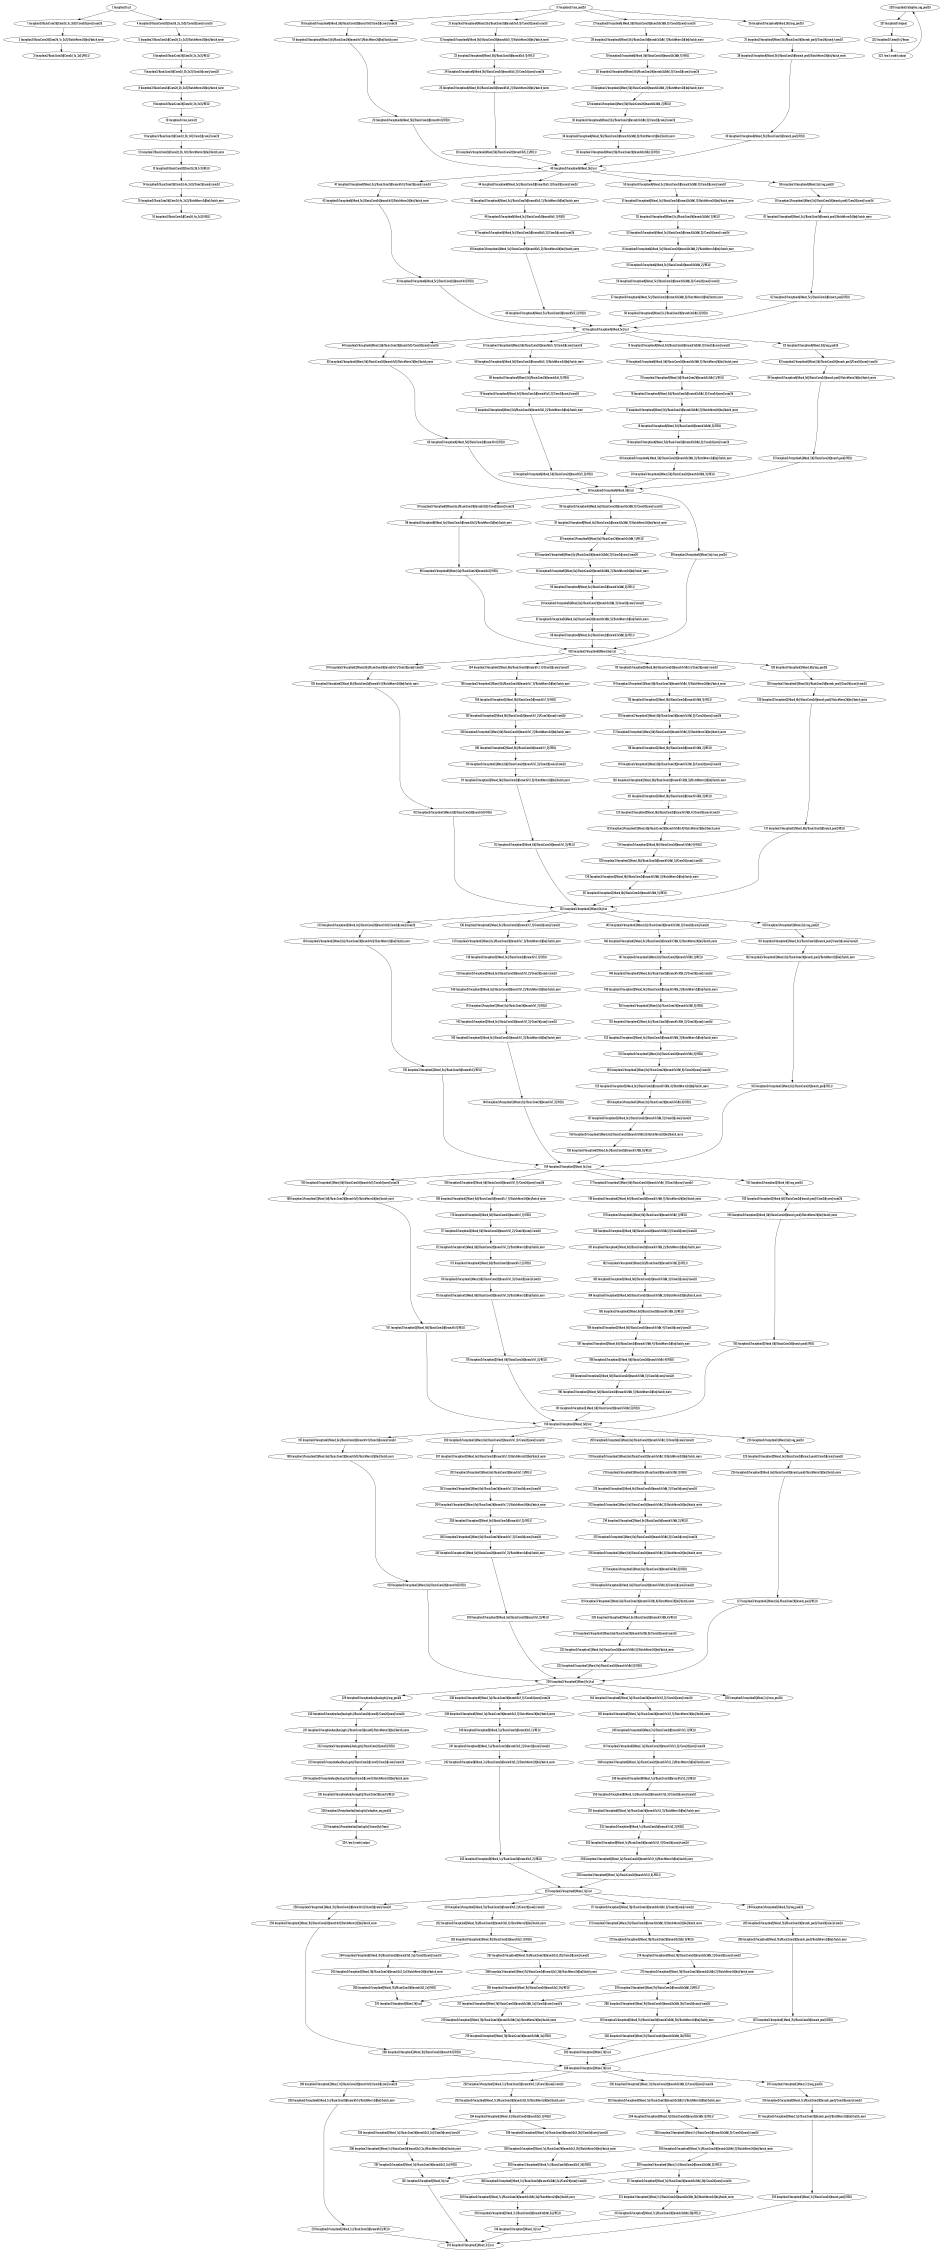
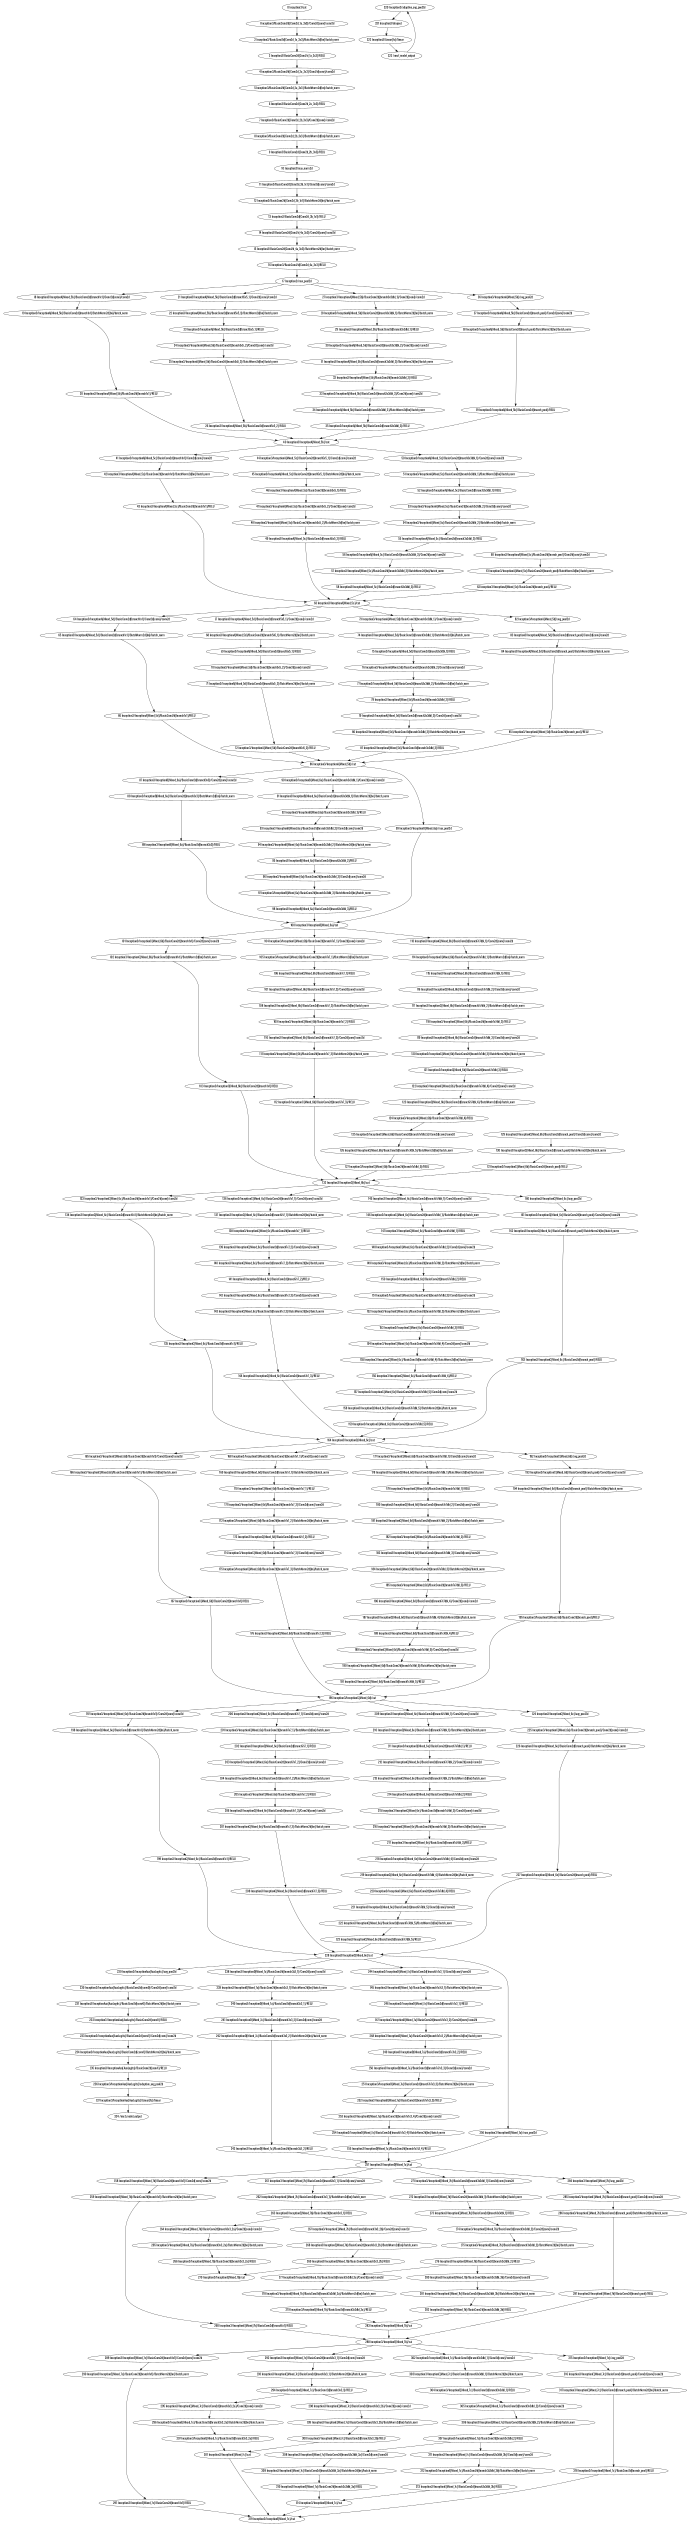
(145, 15) -> (297, 63)
(806, 185) -> none
none -> (297, 272)
(799, 668) -> none
none -> (454, 2151)
